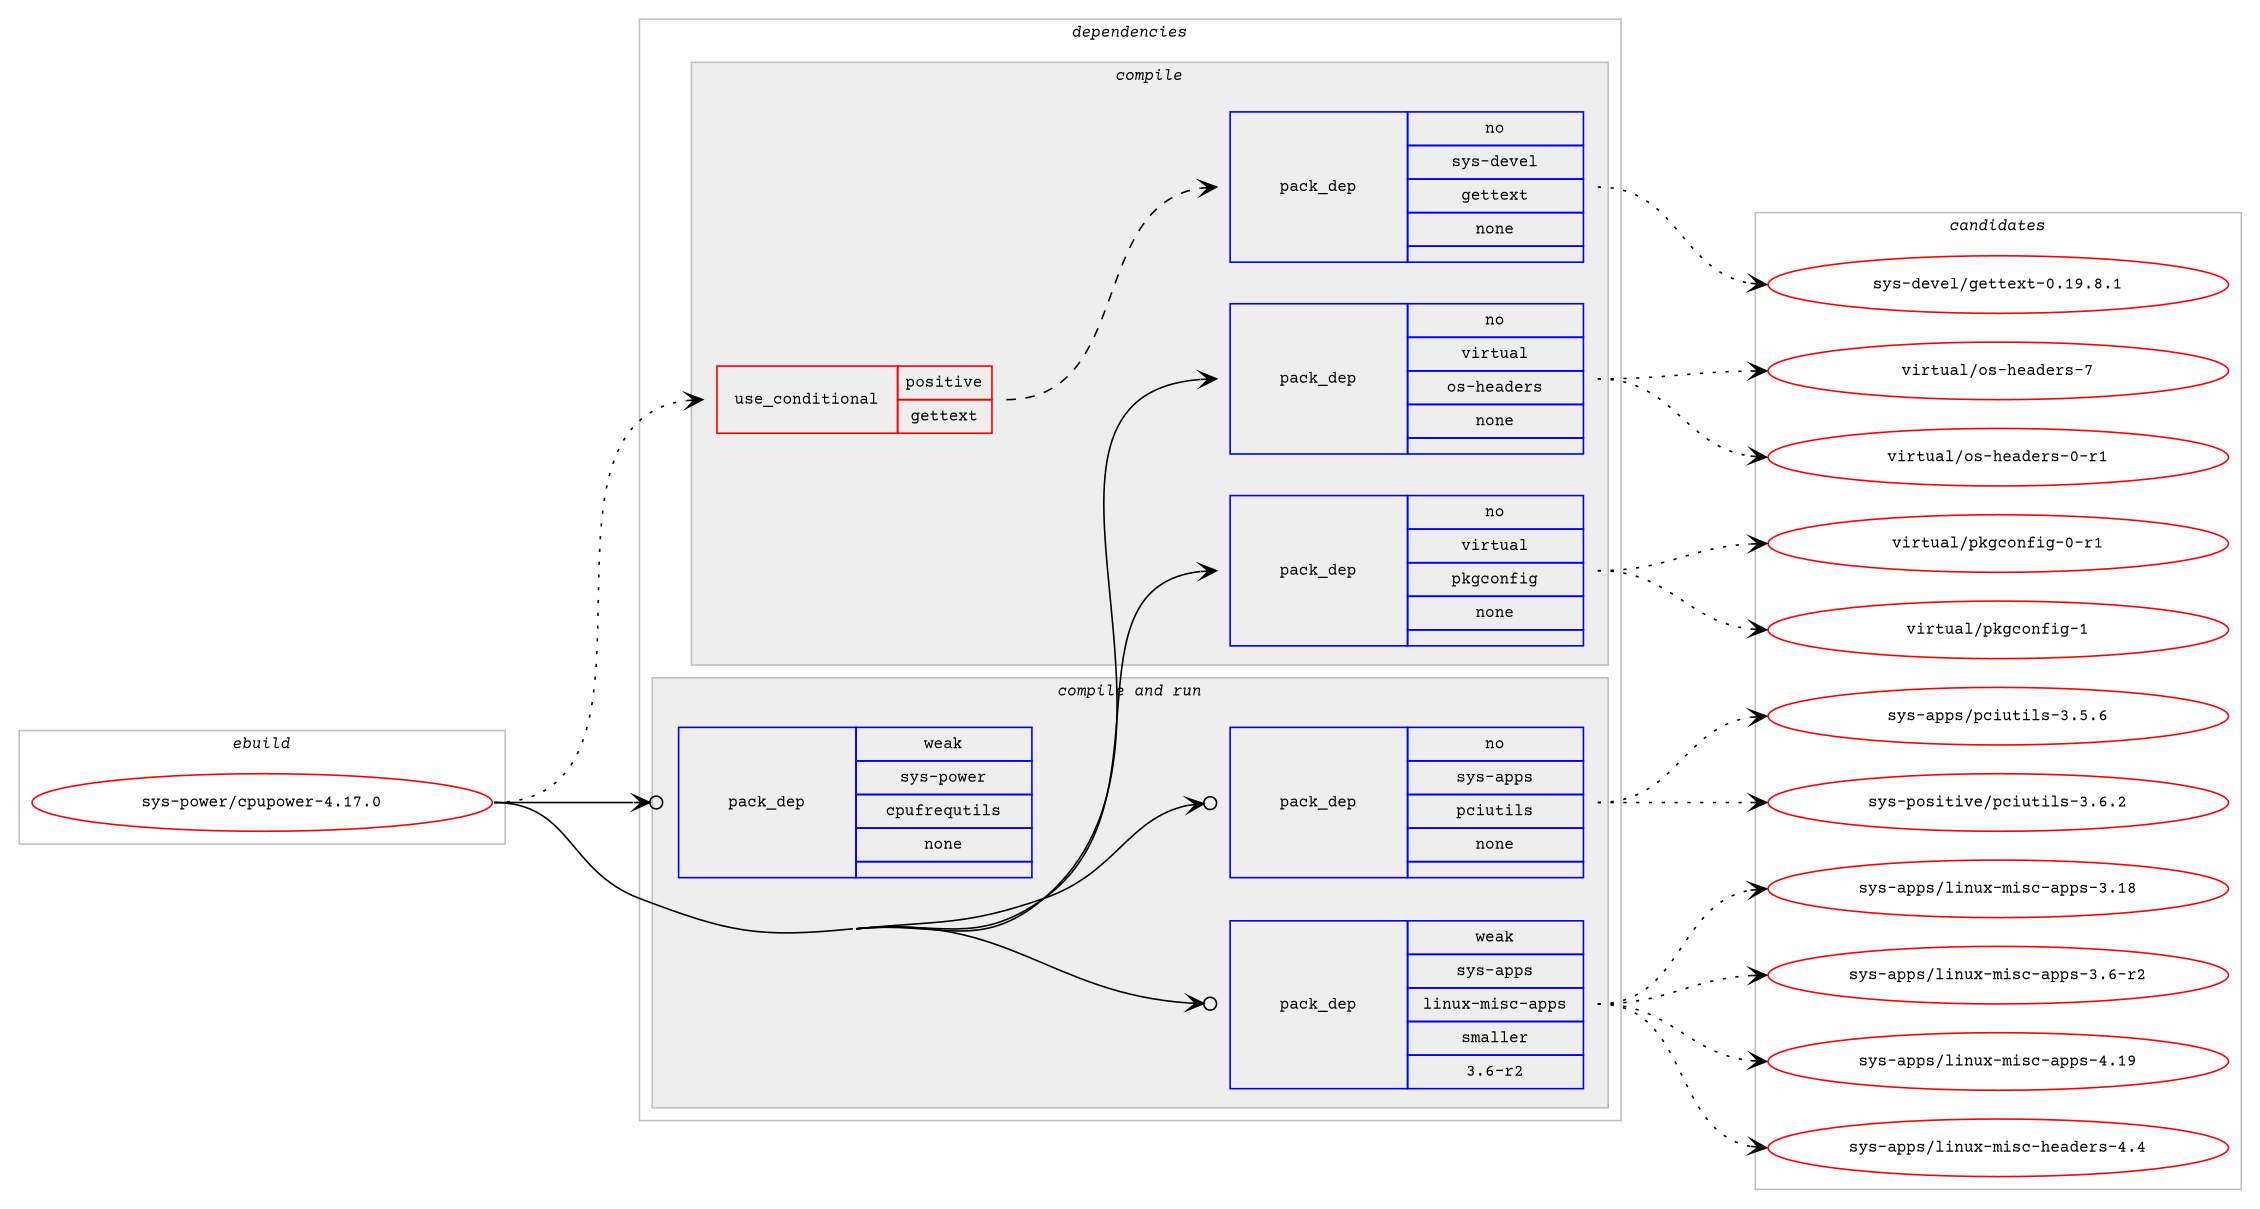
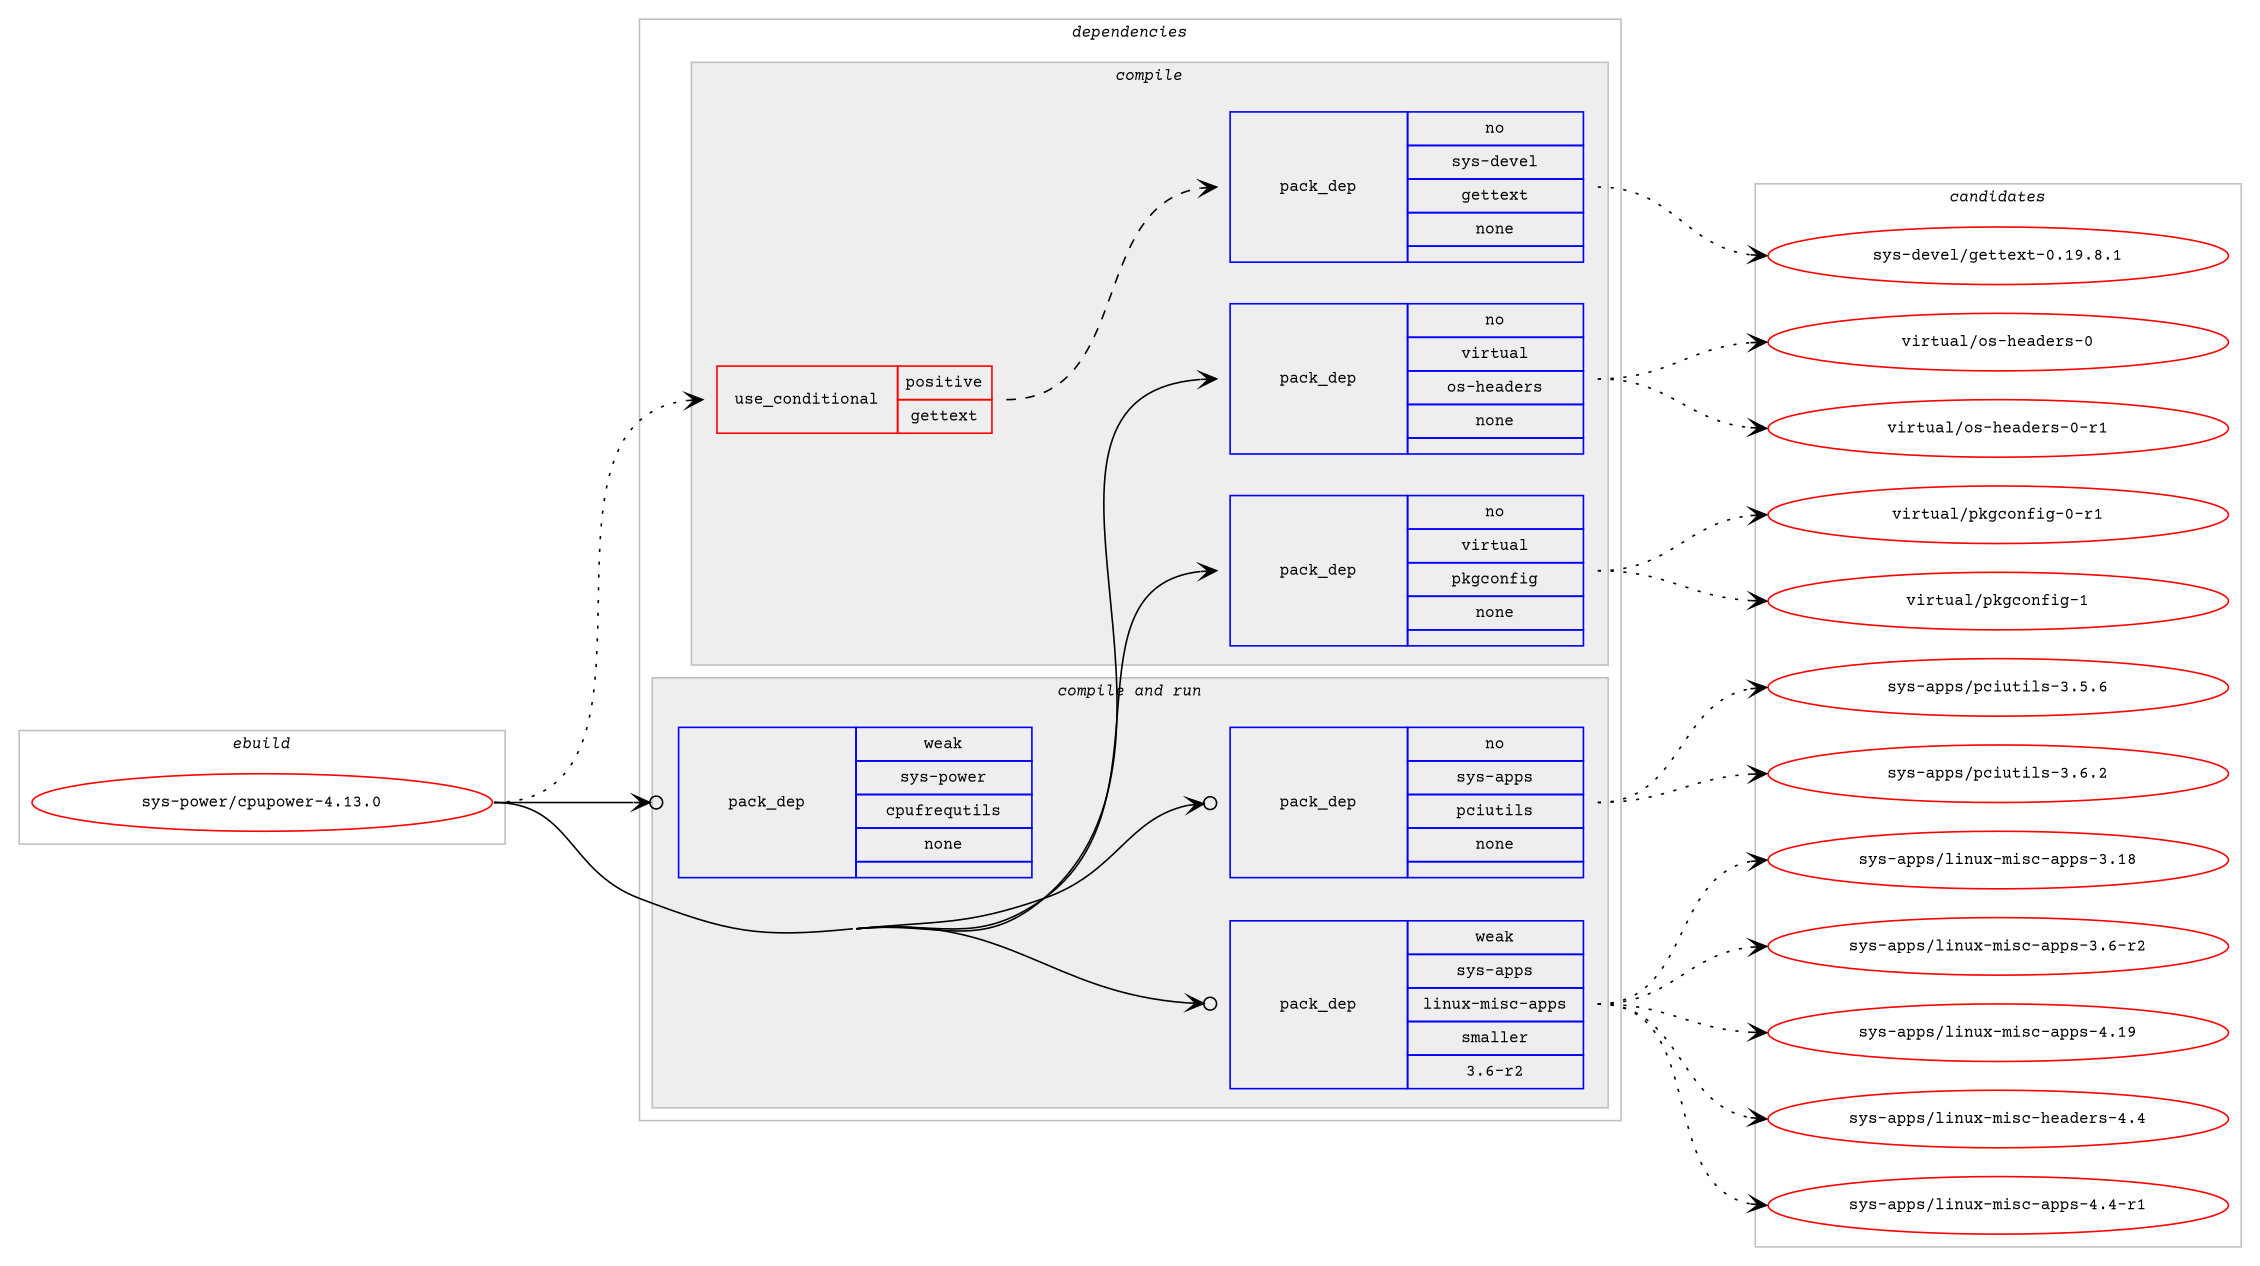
(1998, 371) -> (1998, 342)
(262, 803) -> (262, 803)
(1998, 803) -> (1998, 774)
none -> (1998, 1205)
